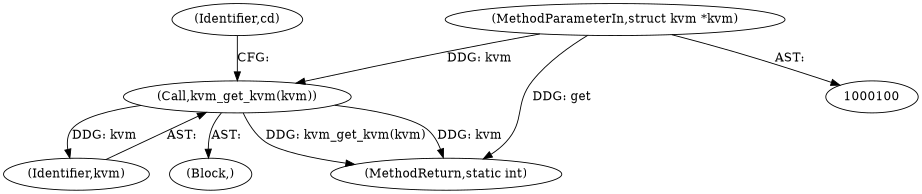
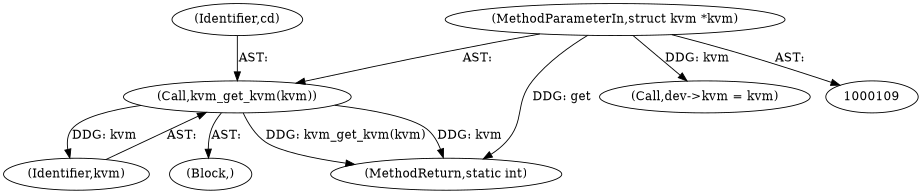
(256, 58) -> (256, 58)
(480, 58) -> (480, 58)
none -> (705, 97)
(872, 97) -> (872, 97)
